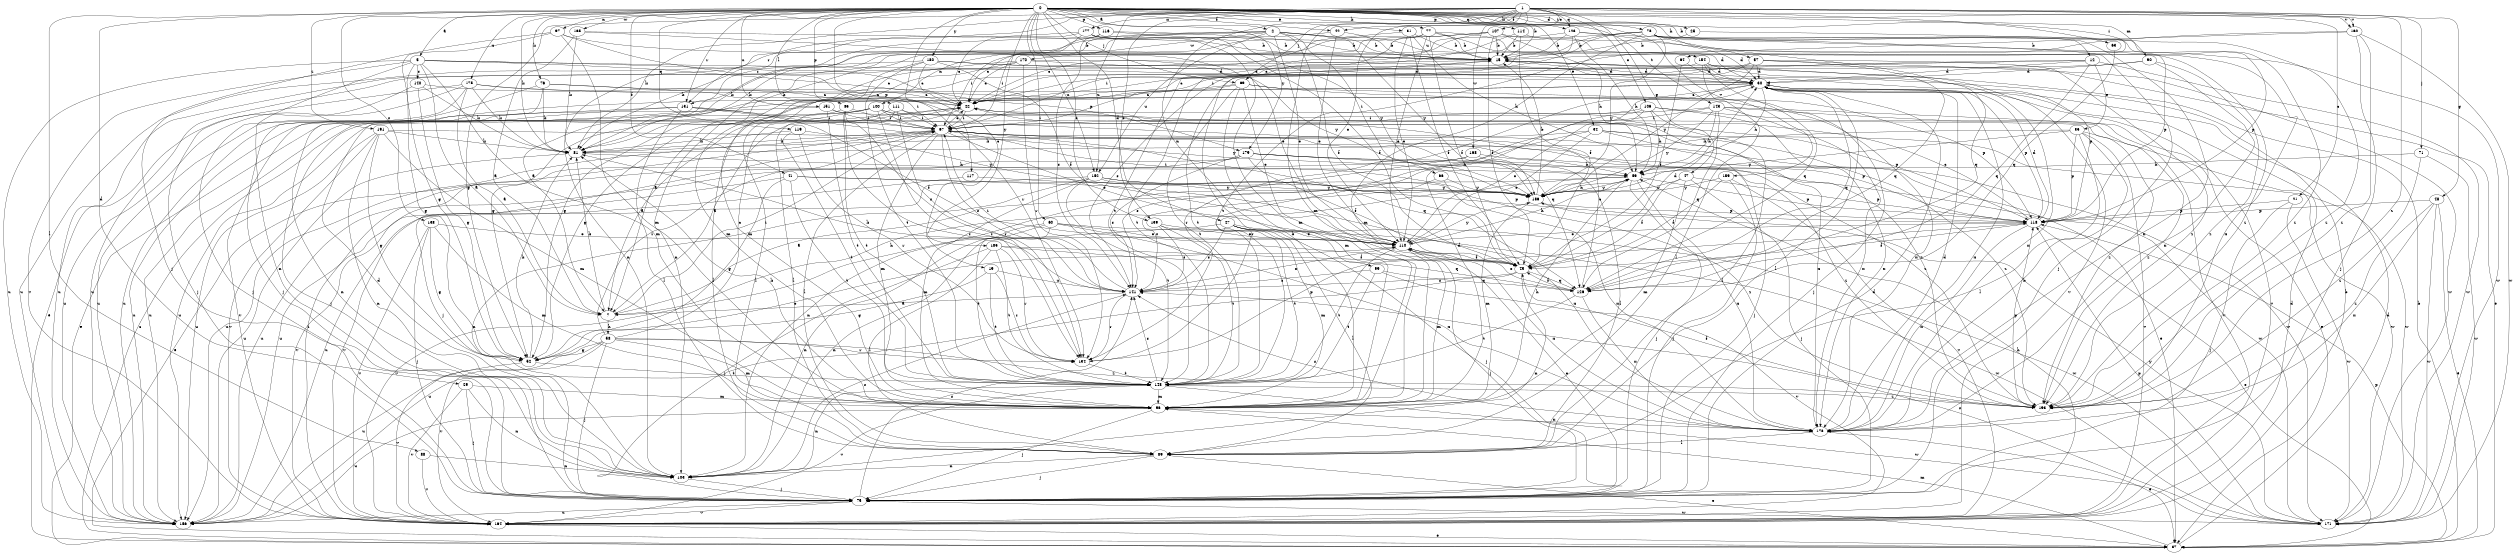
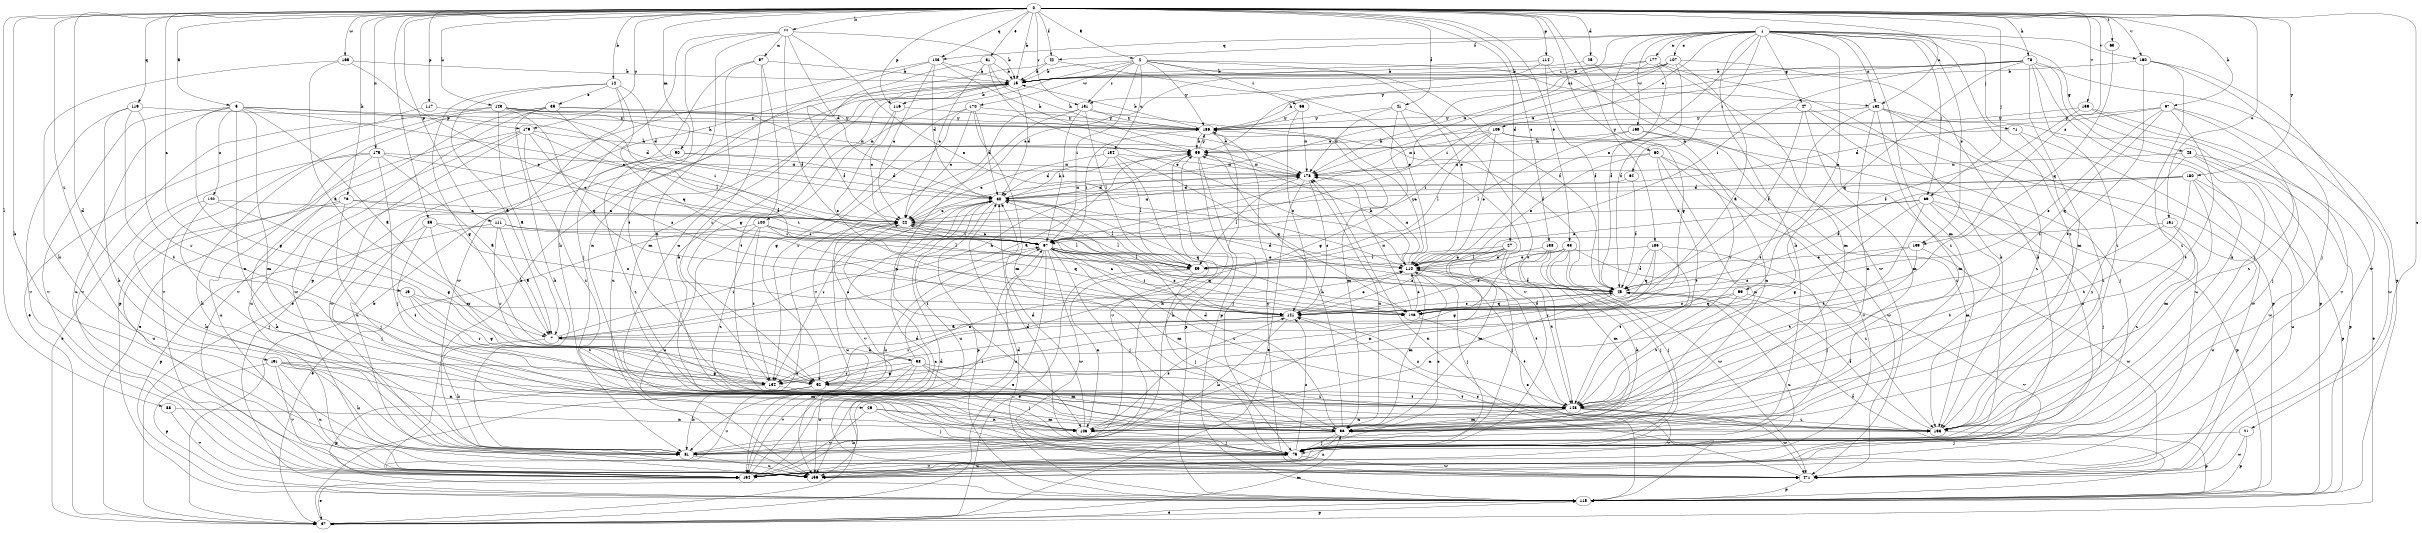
(799, 11) -> (774, 45)
(1329, 47) -> (963, 97)
(1652, 60) -> (443, 60)
(1595, 130) -> (1570, 246)
(1058, 281) -> (468, 304)
(354, 427) -> (237, 456)
(2328, 524) -> (1807, 478)
